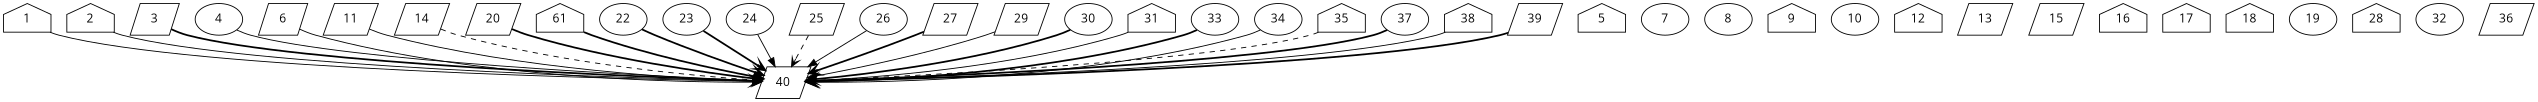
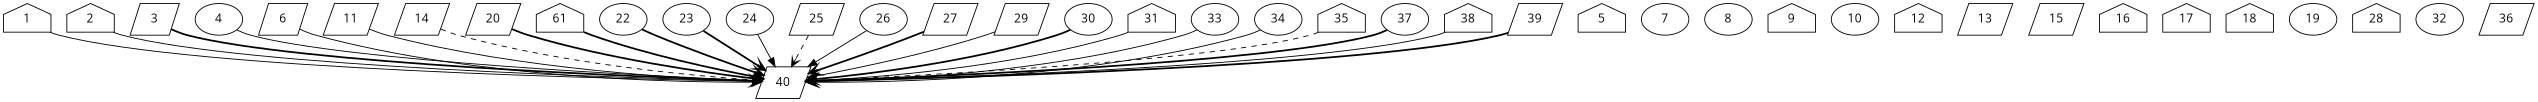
(1075, 59) -> (1075, 59)
